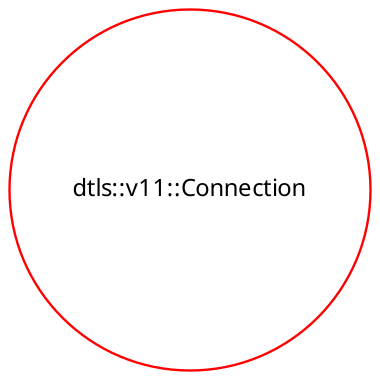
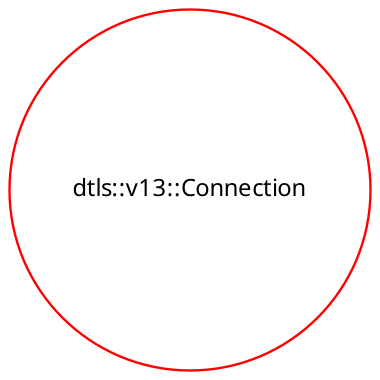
(190, 190) -> (190, 190)
